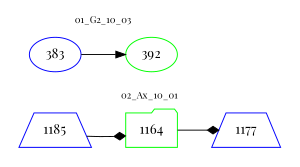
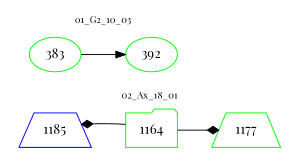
(55, 55) -> (55, 55)
(150, 96) -> (150, 96)
(246, 130) -> (246, 130)
(100, 137) -> (109, 124)
